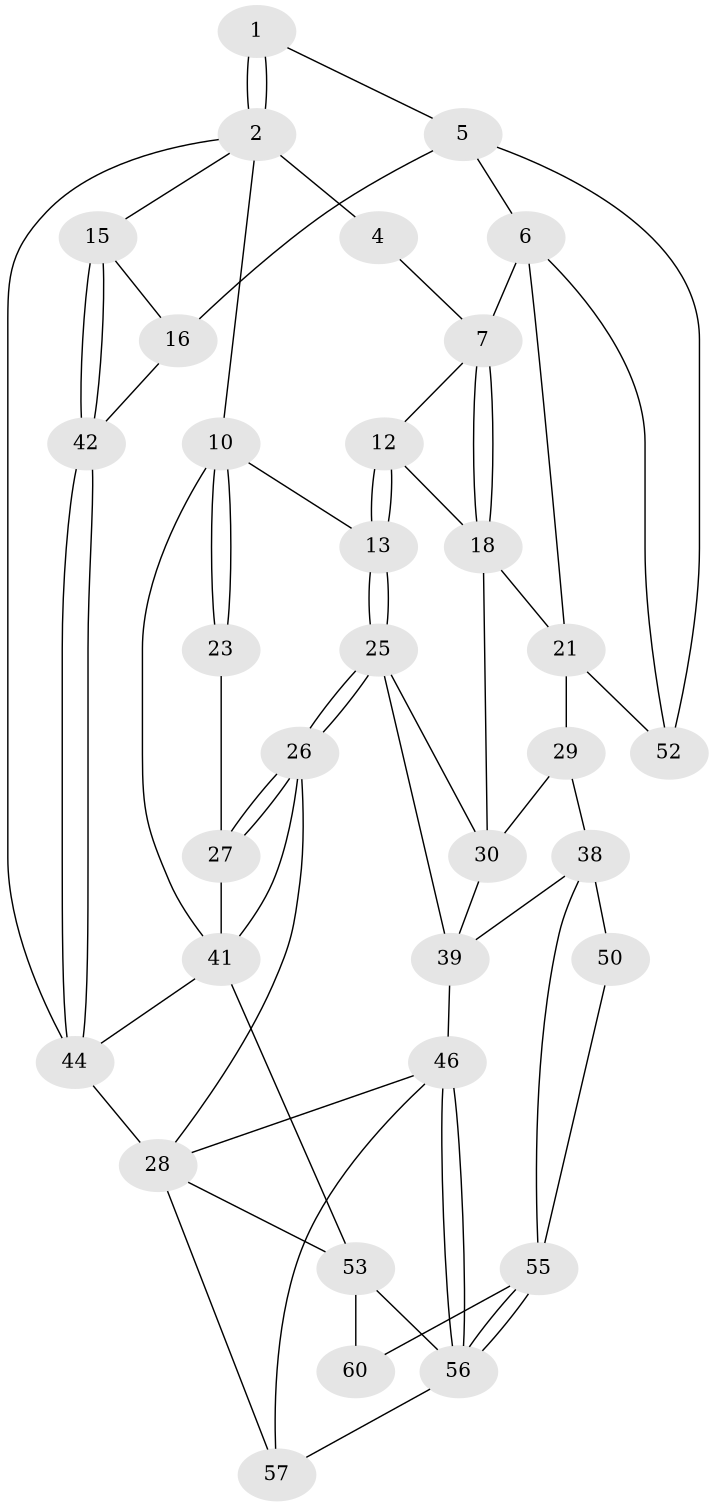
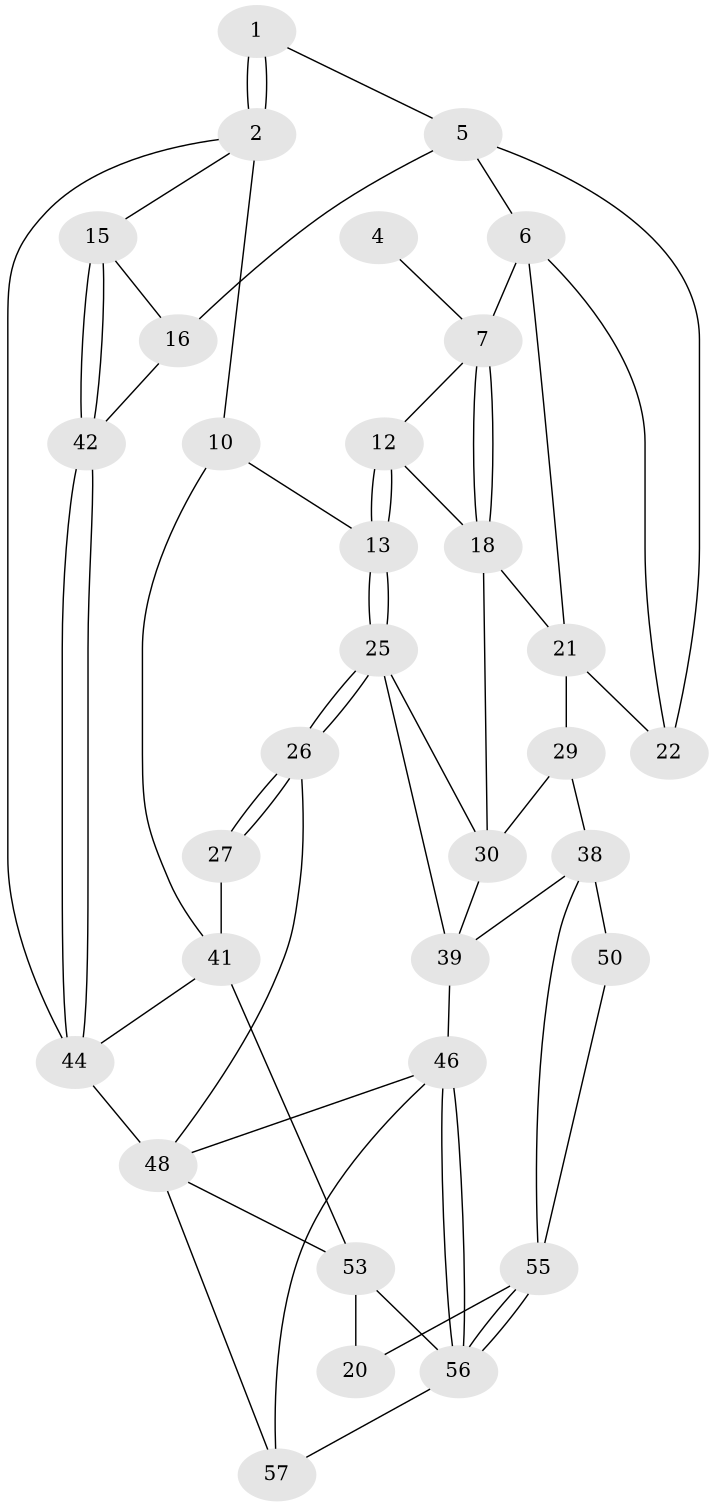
(318, 186) -> none
(221, 650) -> none
(669, 753) -> (669, 753)
(280, 862) -> none
(158, 1166) -> (158, 1166)
(356, 1372) -> (356, 1372)
